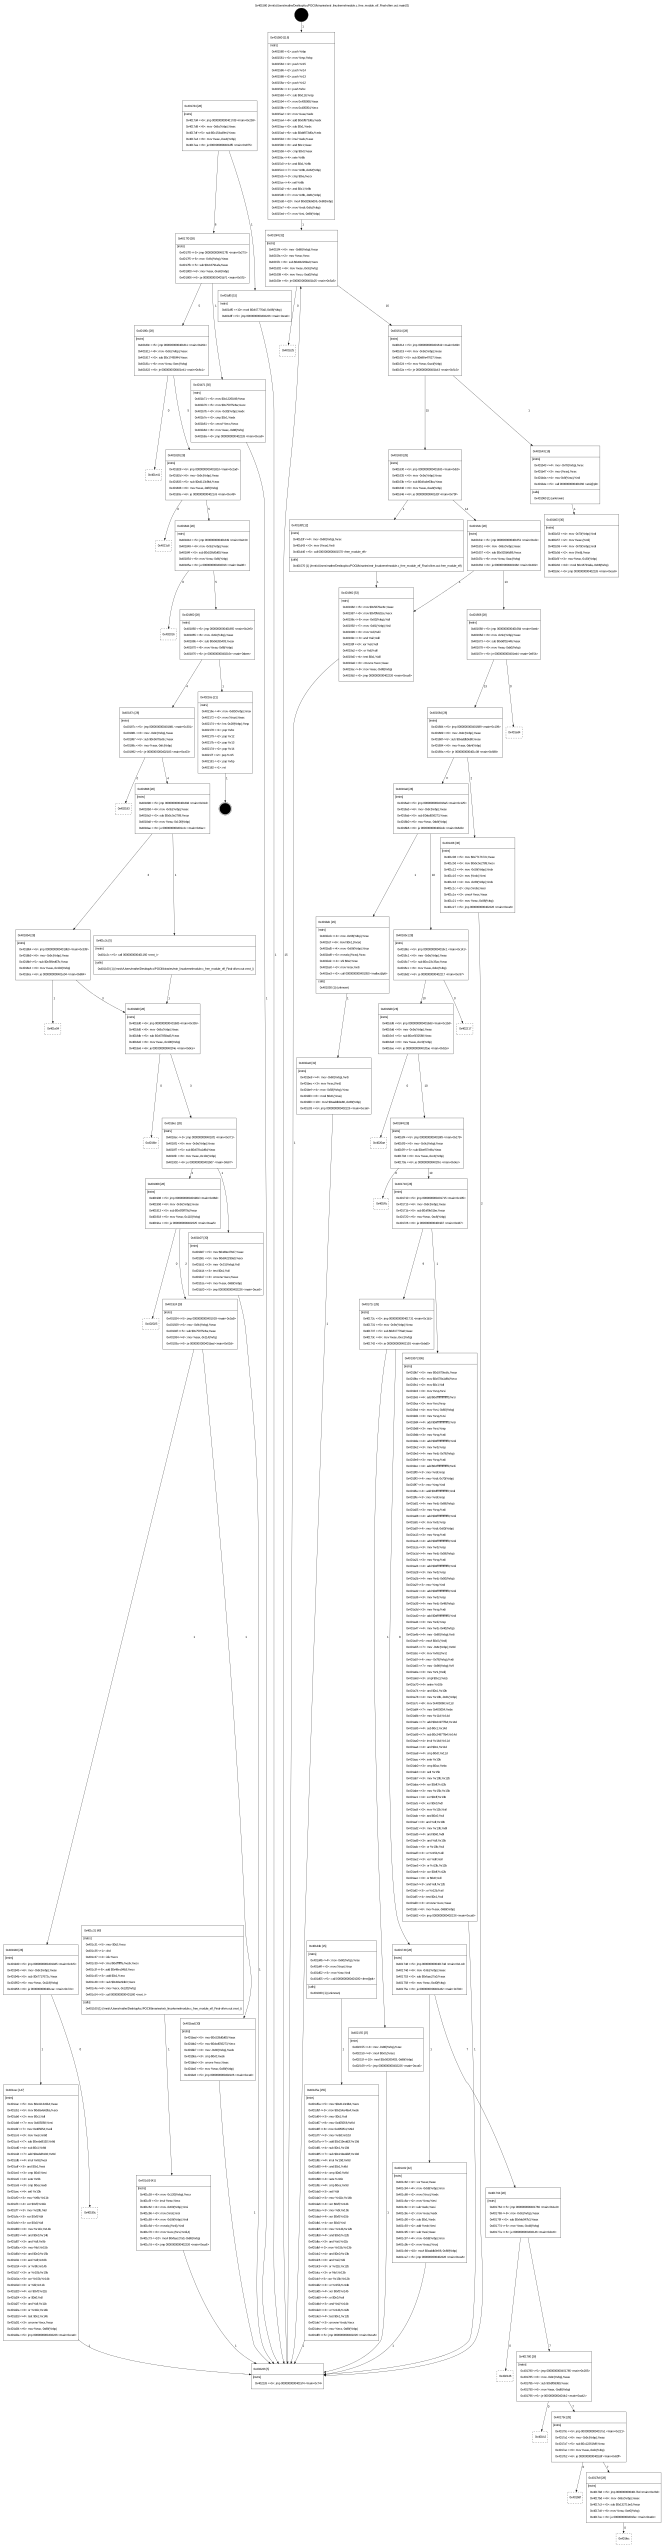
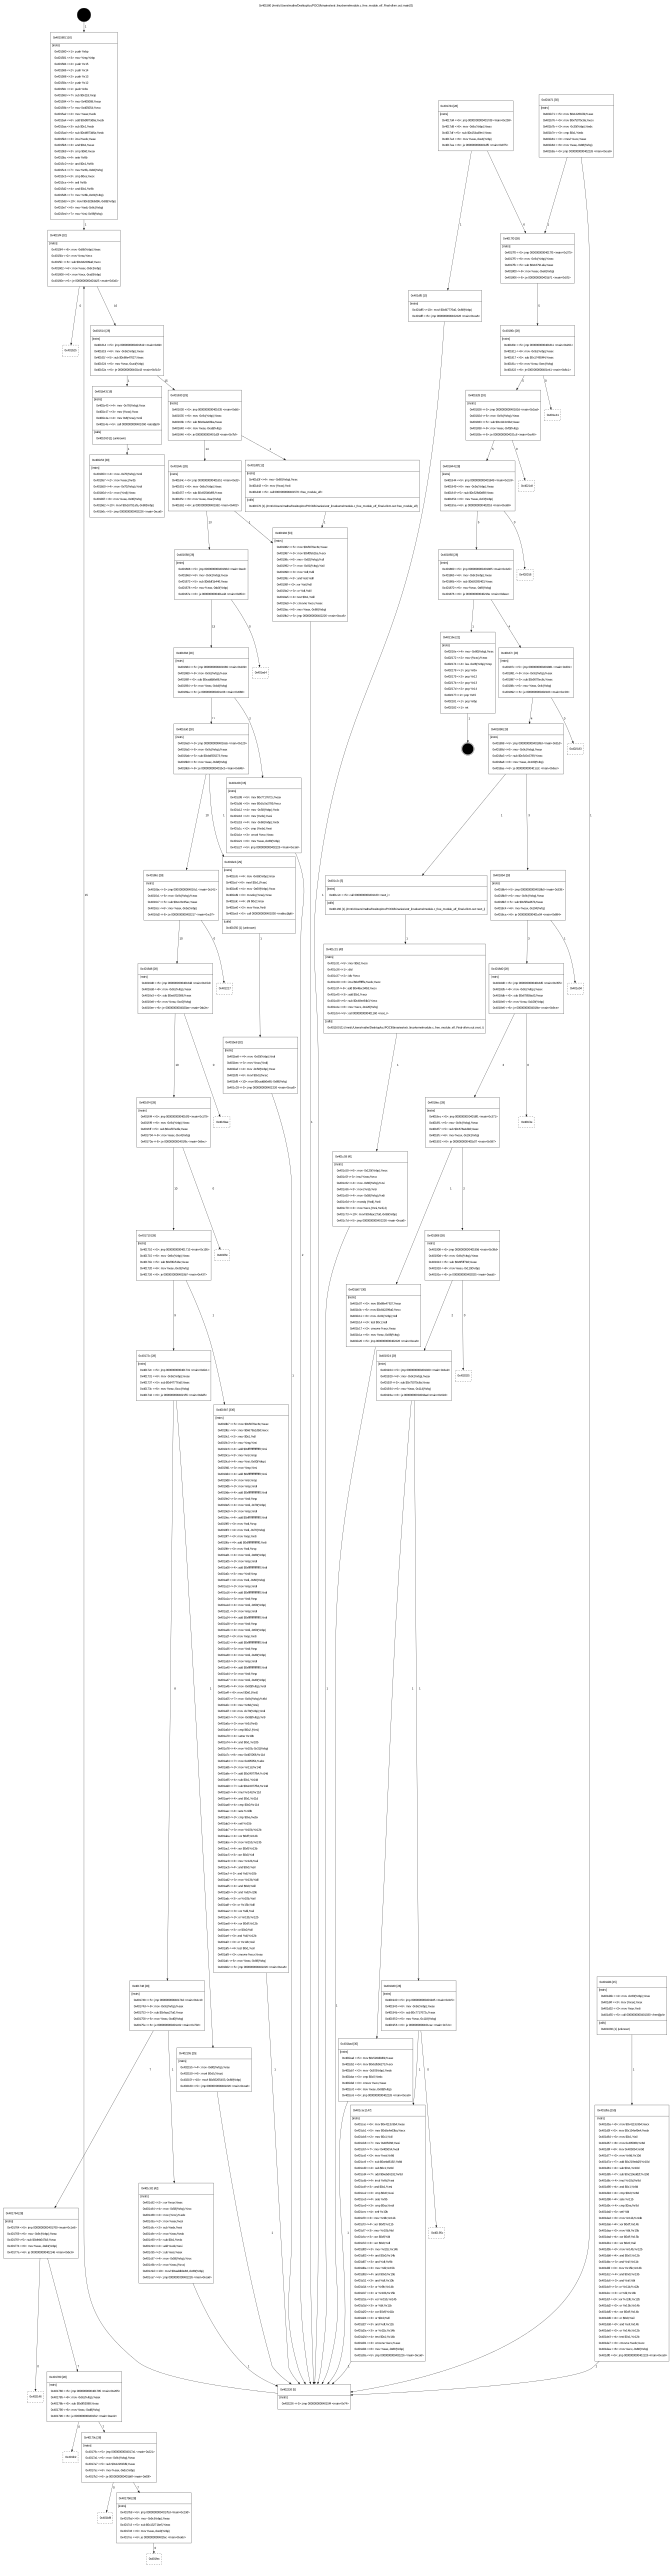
(215, 331) -> (556, 194)
(169, 988) -> (406, 928)
